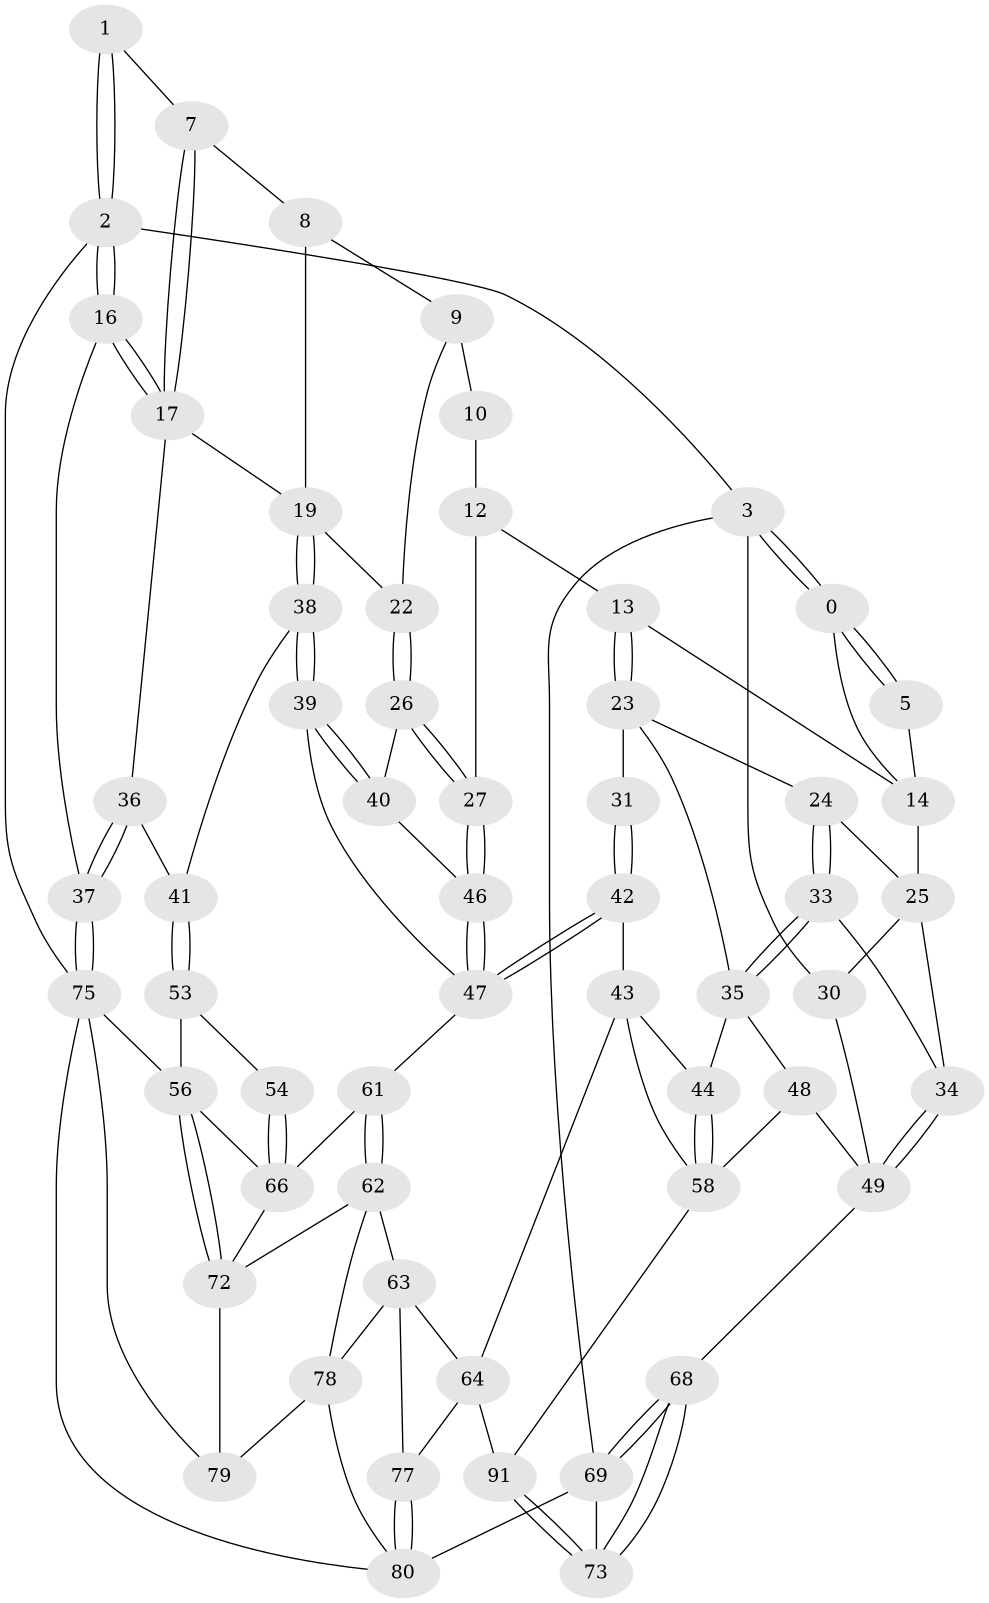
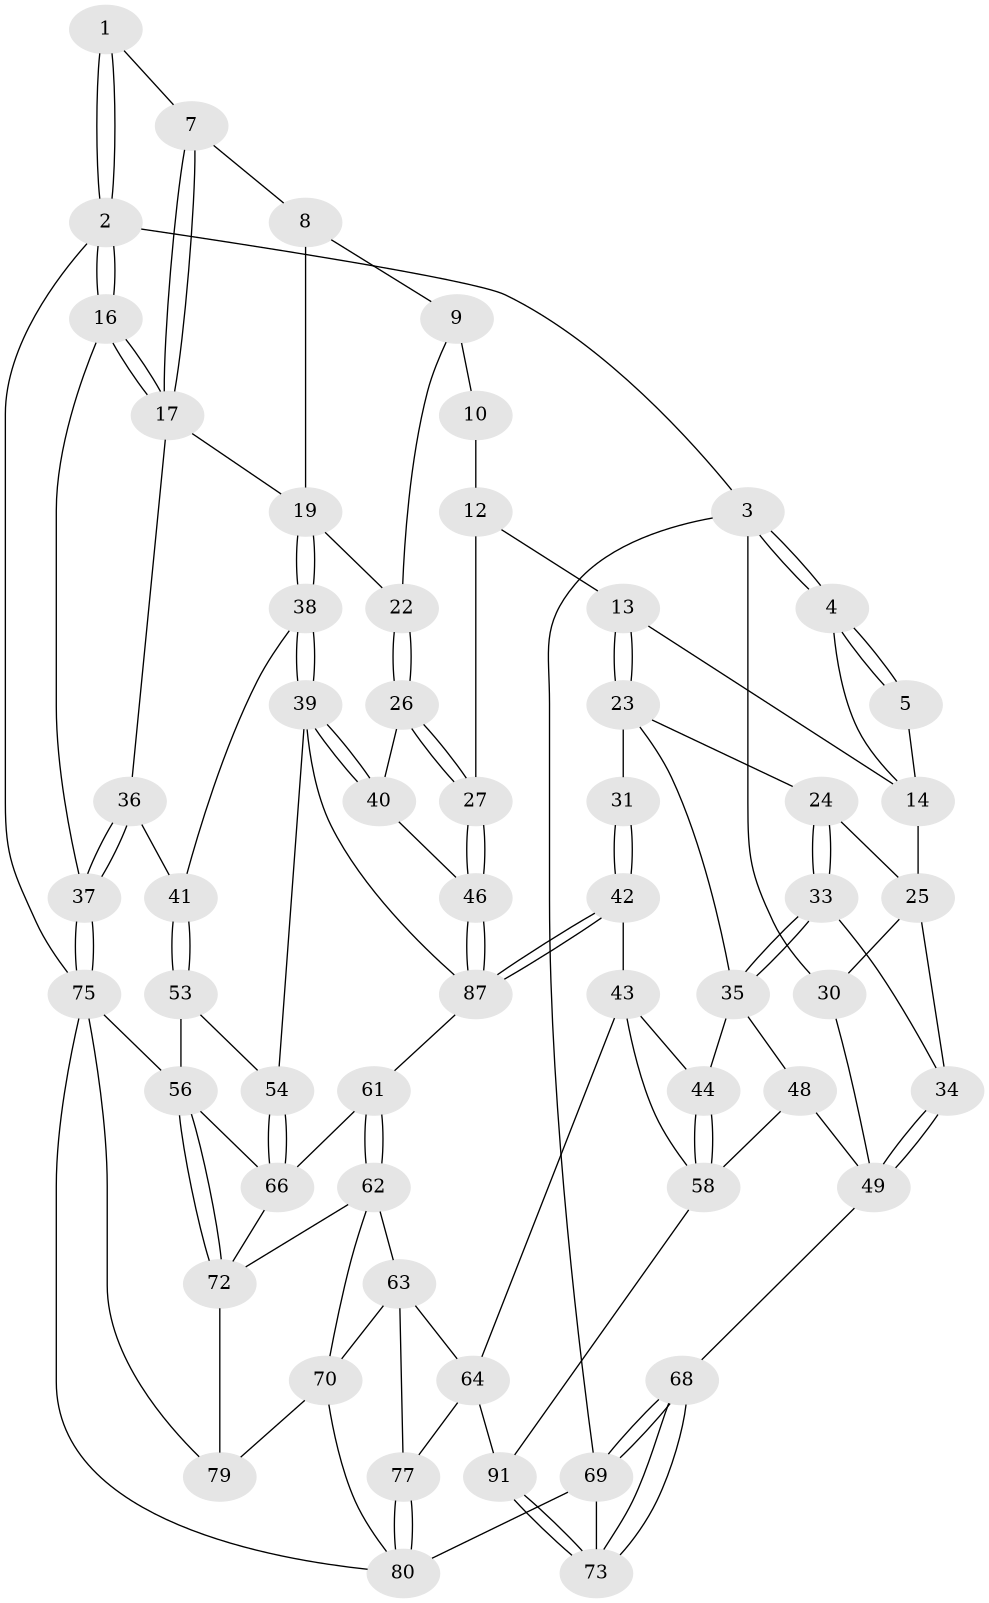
(832, 608) -> (832, 608)
none -> (292, 898)
(476, 994) -> (476, 994)
(326, 1380) -> (326, 1380)
